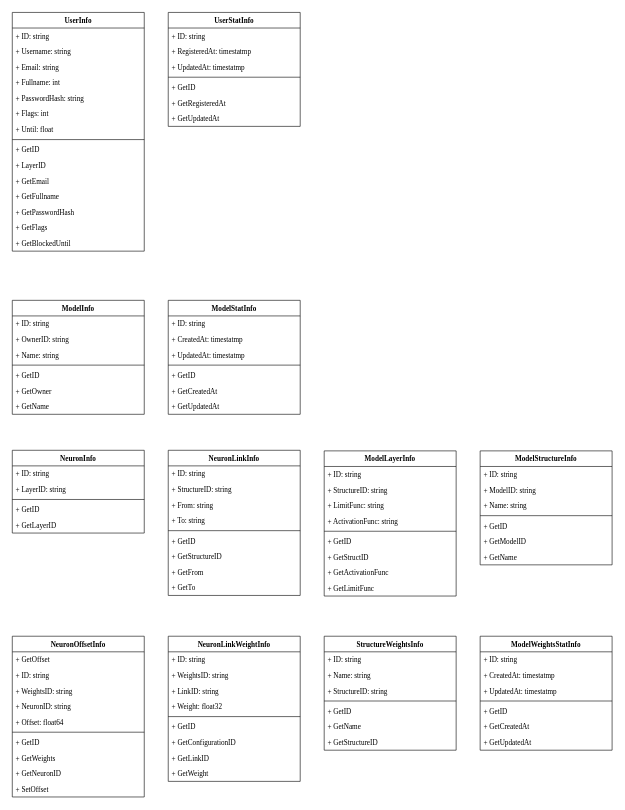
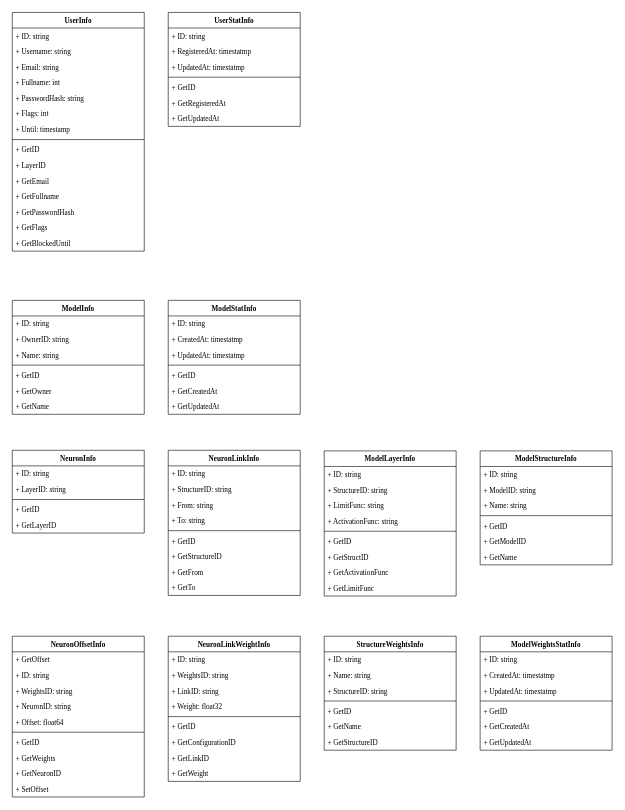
(38, 130) -> (46, 130)
